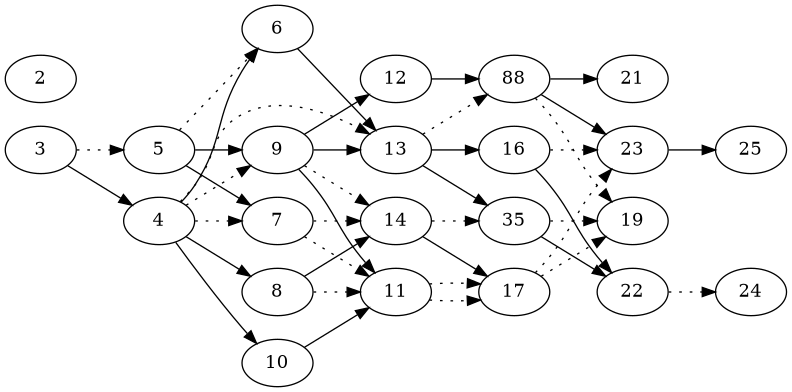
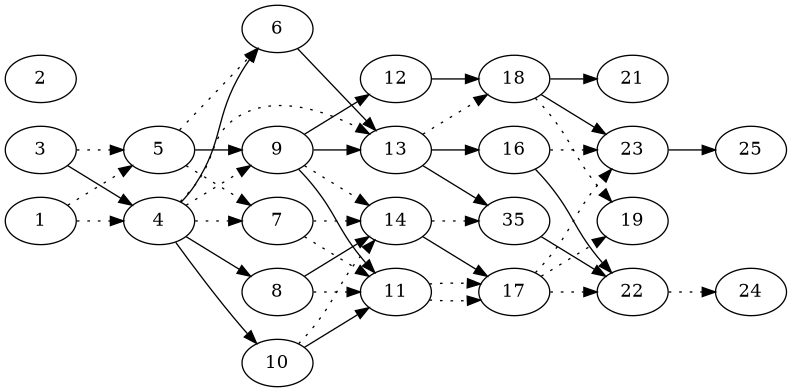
(514, 79) -> (514, 79)
(210, 180) -> (210, 180)
none -> (41, 221)
(564, 221) -> none
none -> (567, 292)
none -> (332, 300)
